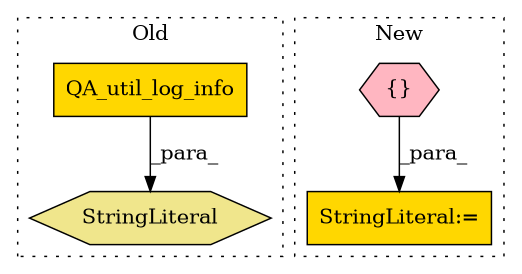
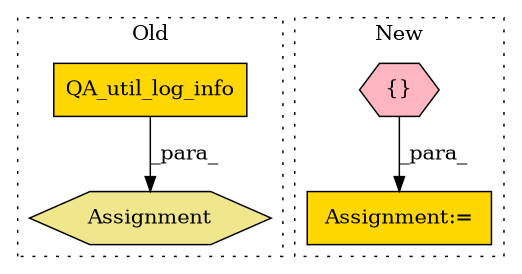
(150, 218) -> (150, 218)
(399, 218) -> (399, 218)
